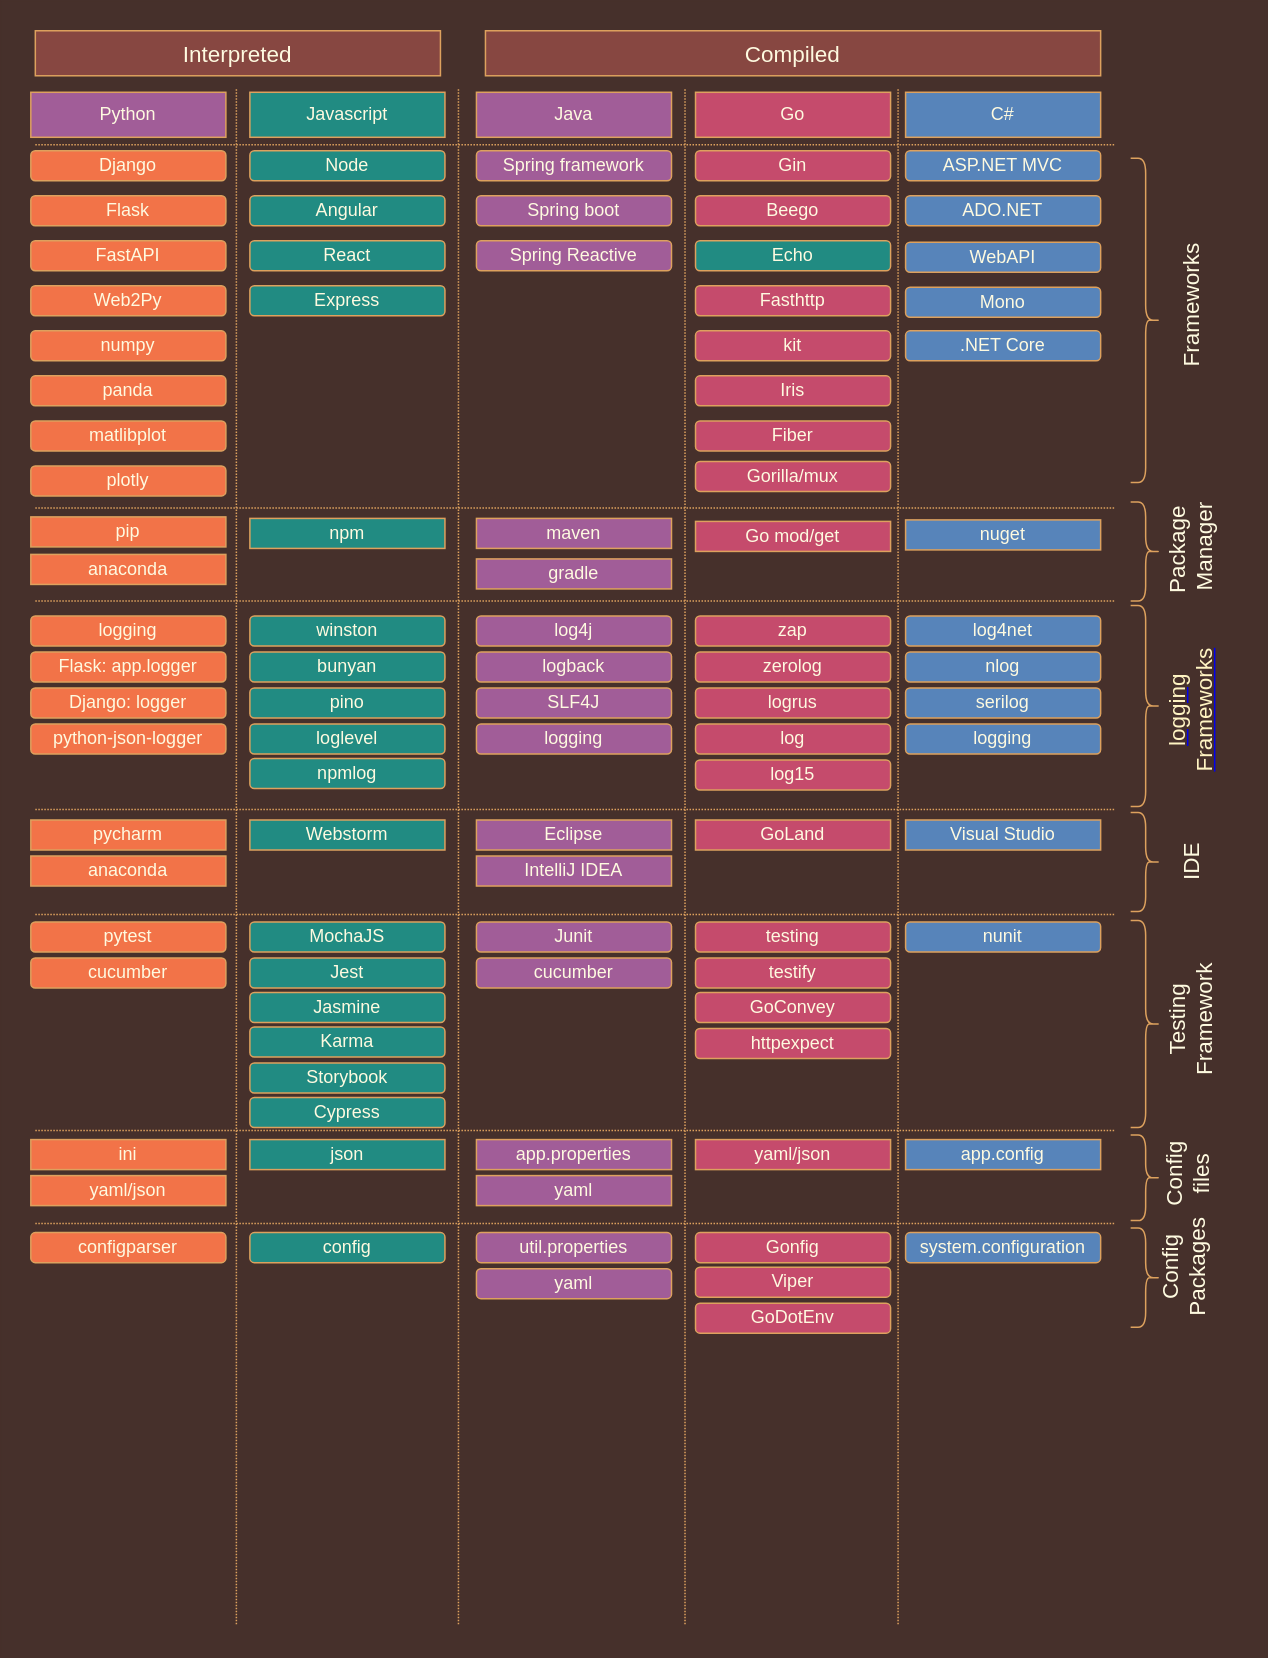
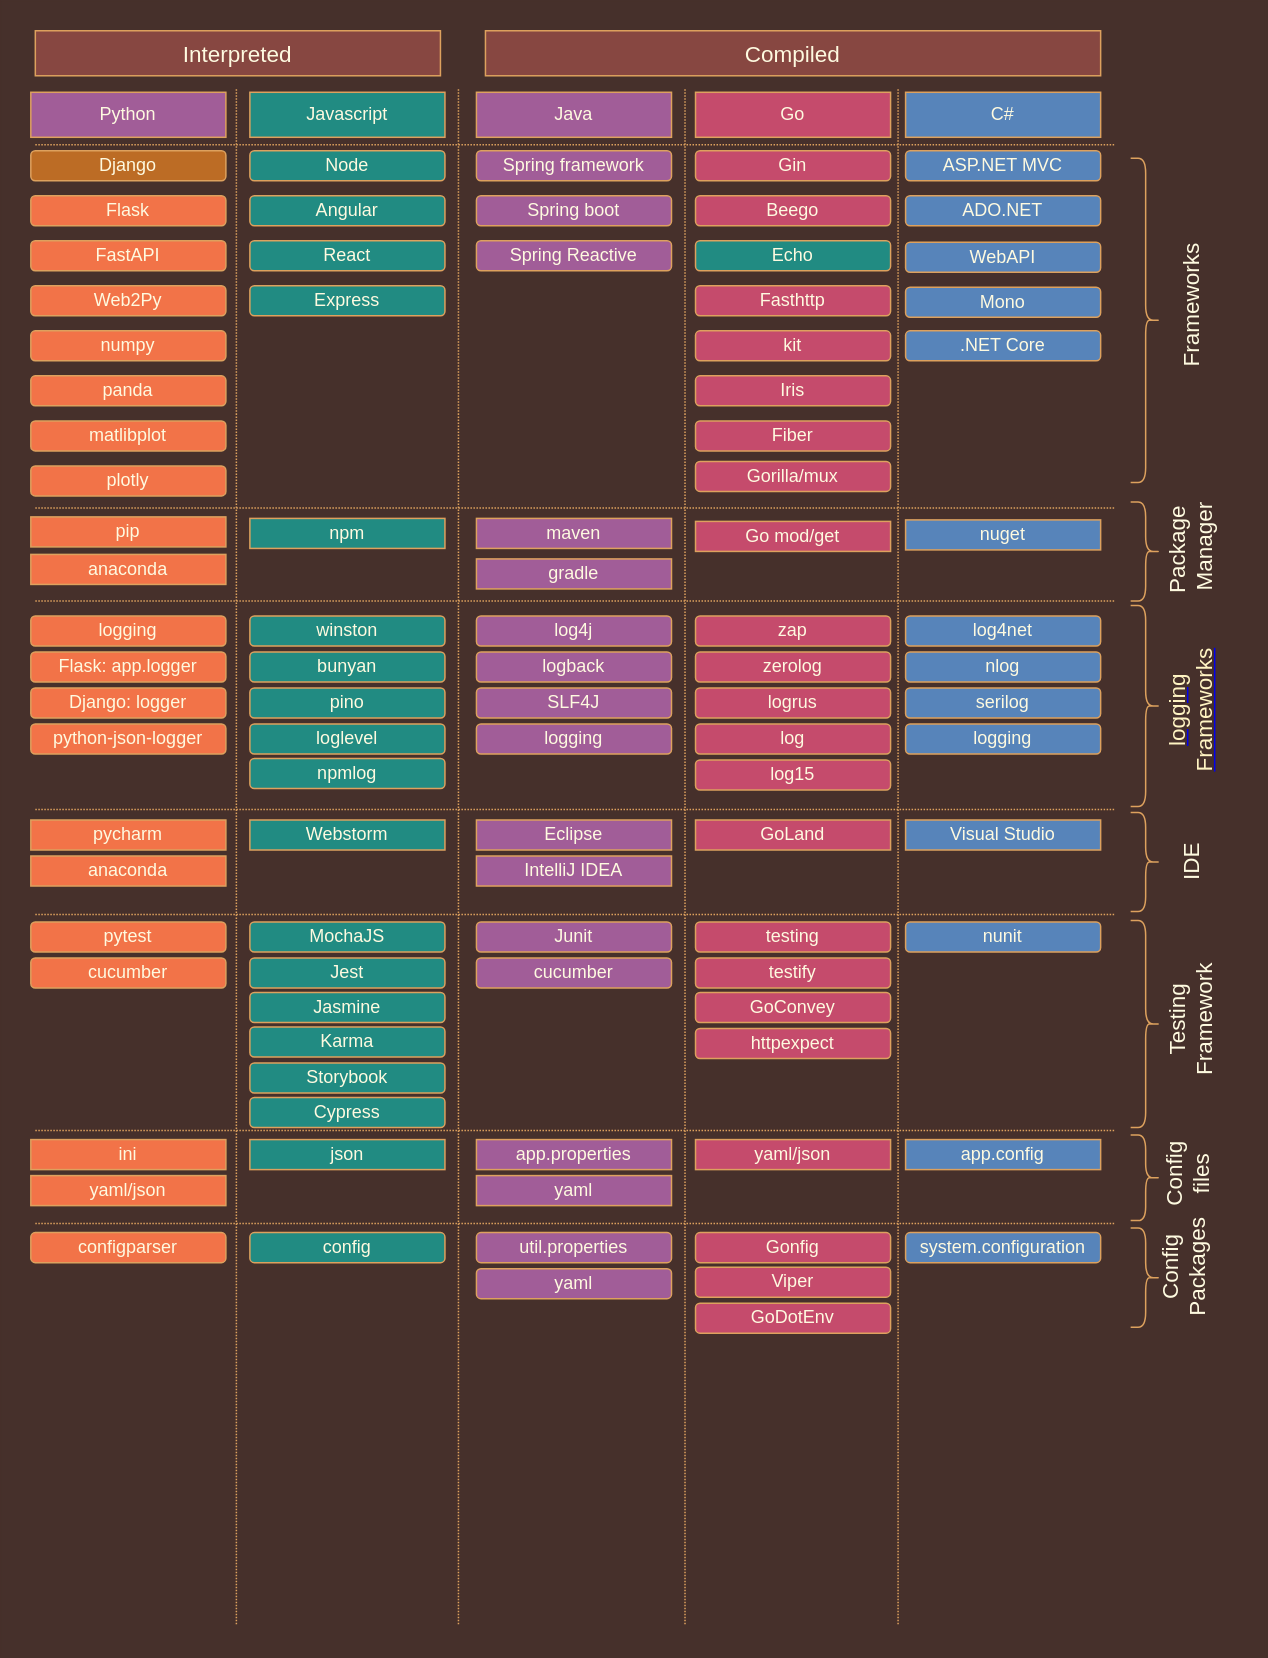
(128, 166) -> (128, 166)
